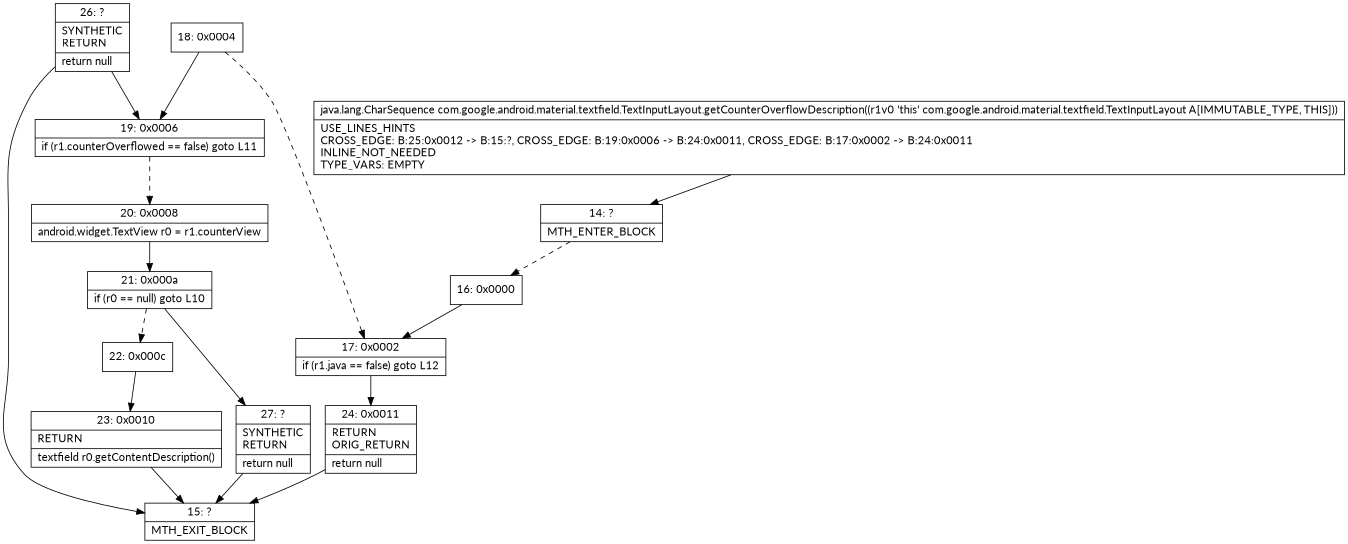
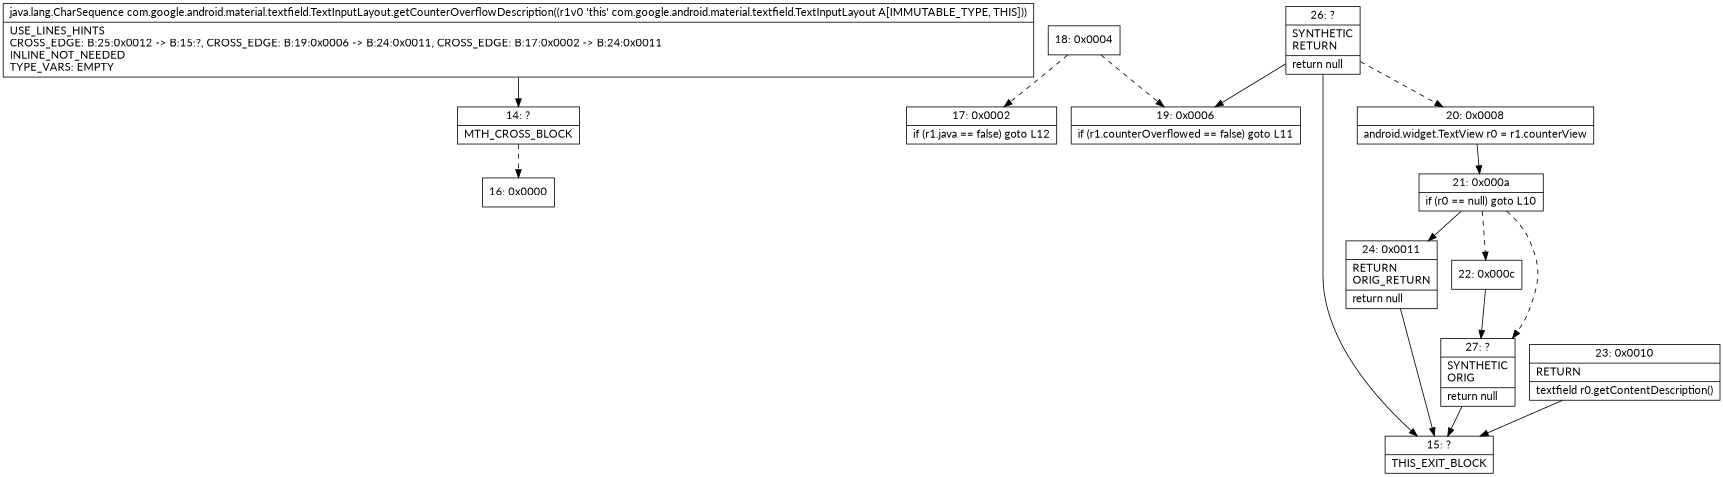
(182, 82) -> (1129, 78)
(150, 176) -> (1398, 82)
(602, 232) -> (518, 134)
(436, 320) -> none
(202, 354) -> (1538, 269)
(133, 387) -> (1484, 310)
(371, 387) -> (1448, 223)
(265, 445) -> (1461, 378)
(200, 531) -> (1439, 464)
